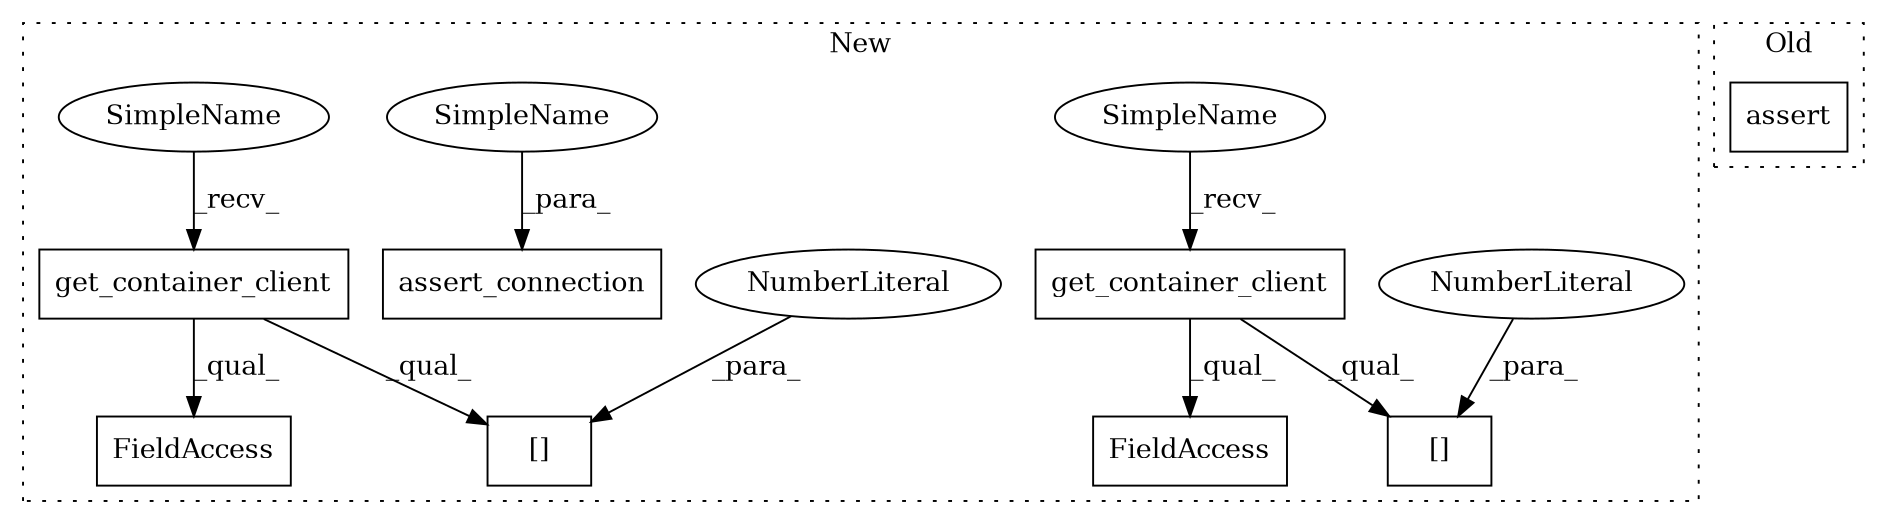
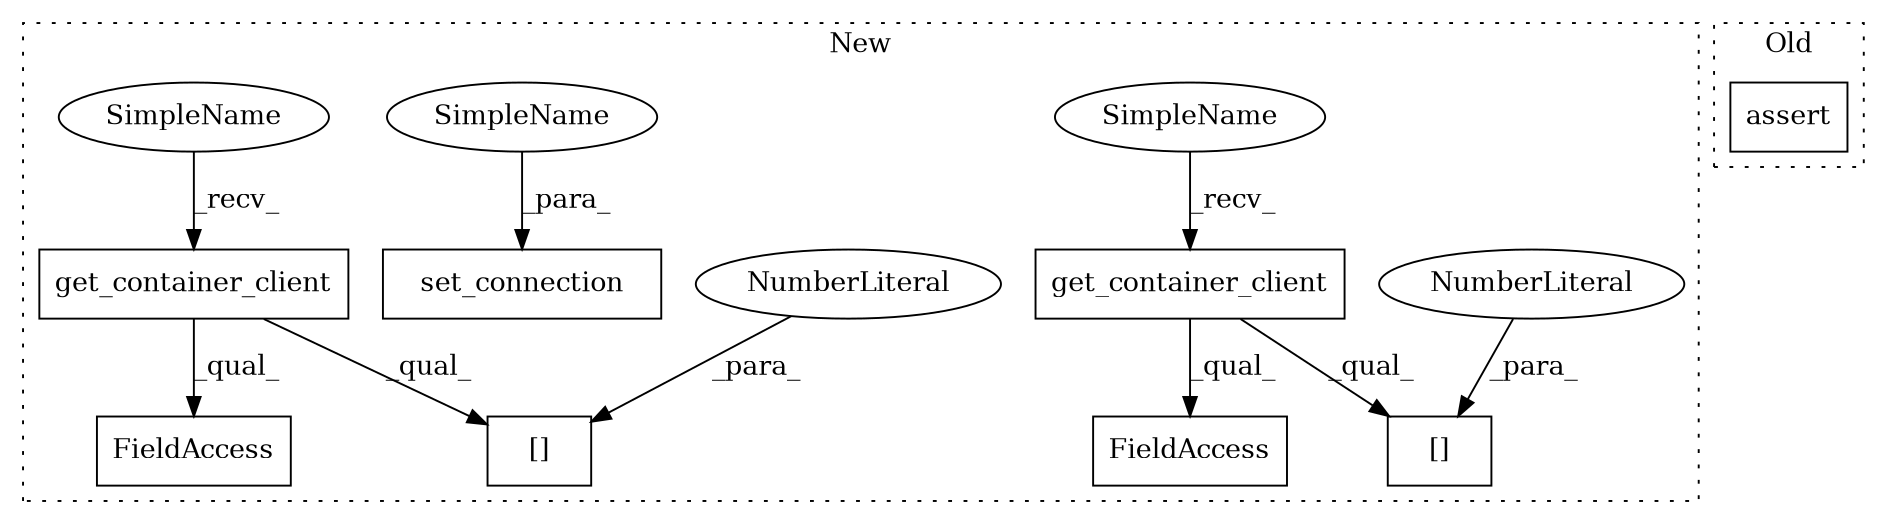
(522, 284) -> (522, 284)
